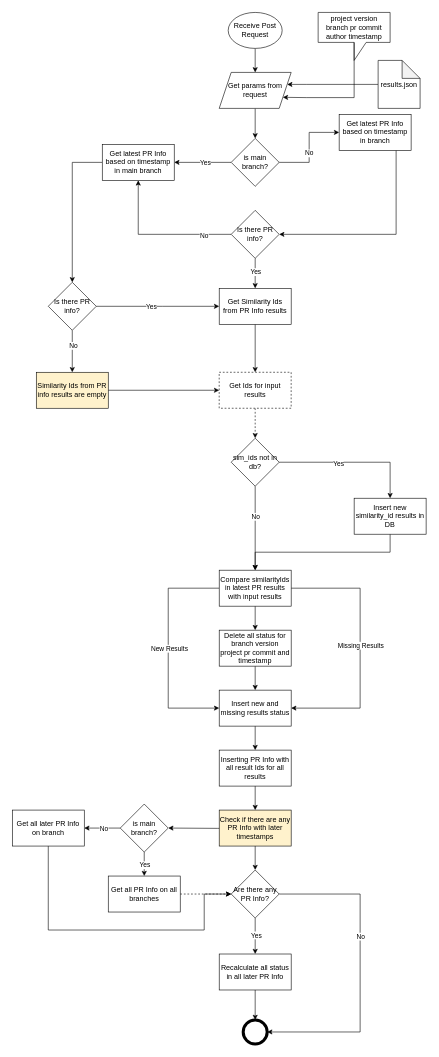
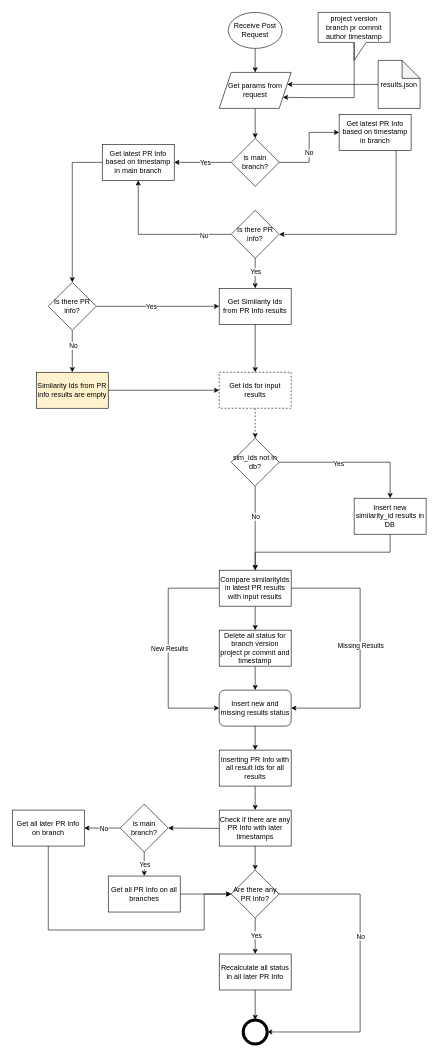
(255, 708) -> (255, 708)
(255, 828) -> (255, 828)
(191, 894) -> (191, 894)
